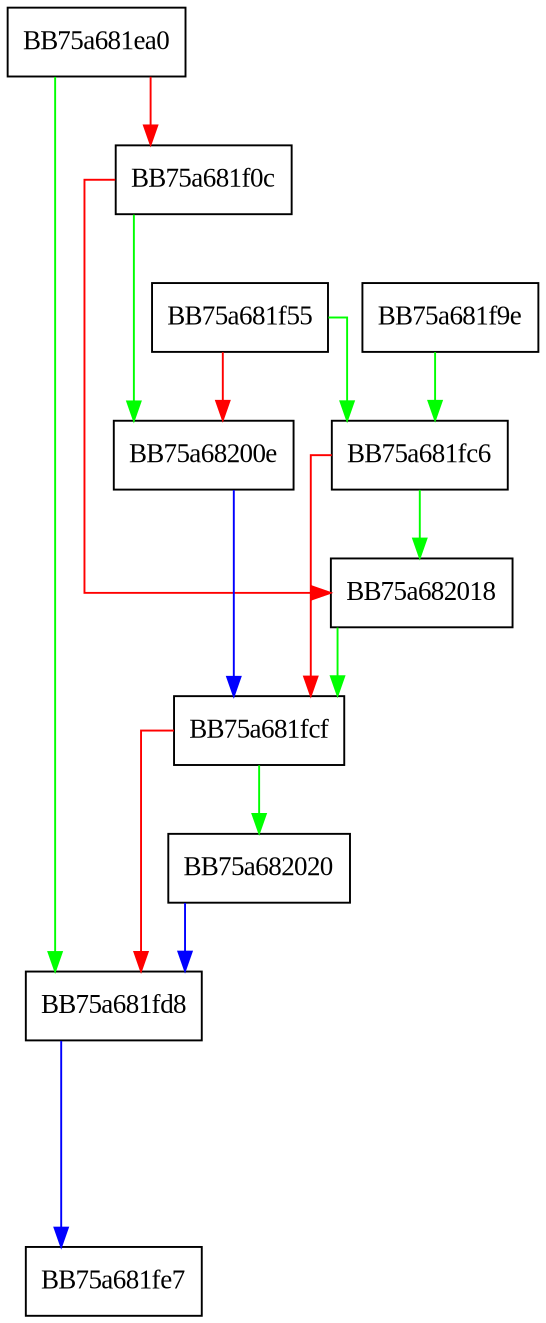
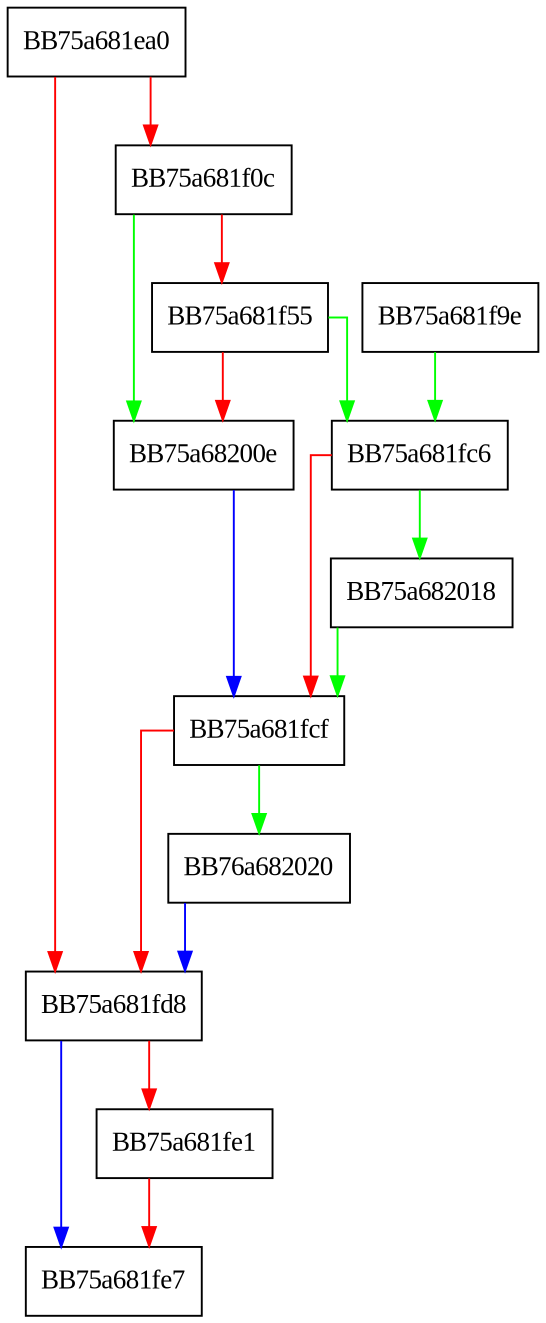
(84, 484) -> (222, 239)
(55, 514) -> (55, 514)
(259, 868) -> (259, 868)
none -> (185, 1144)
